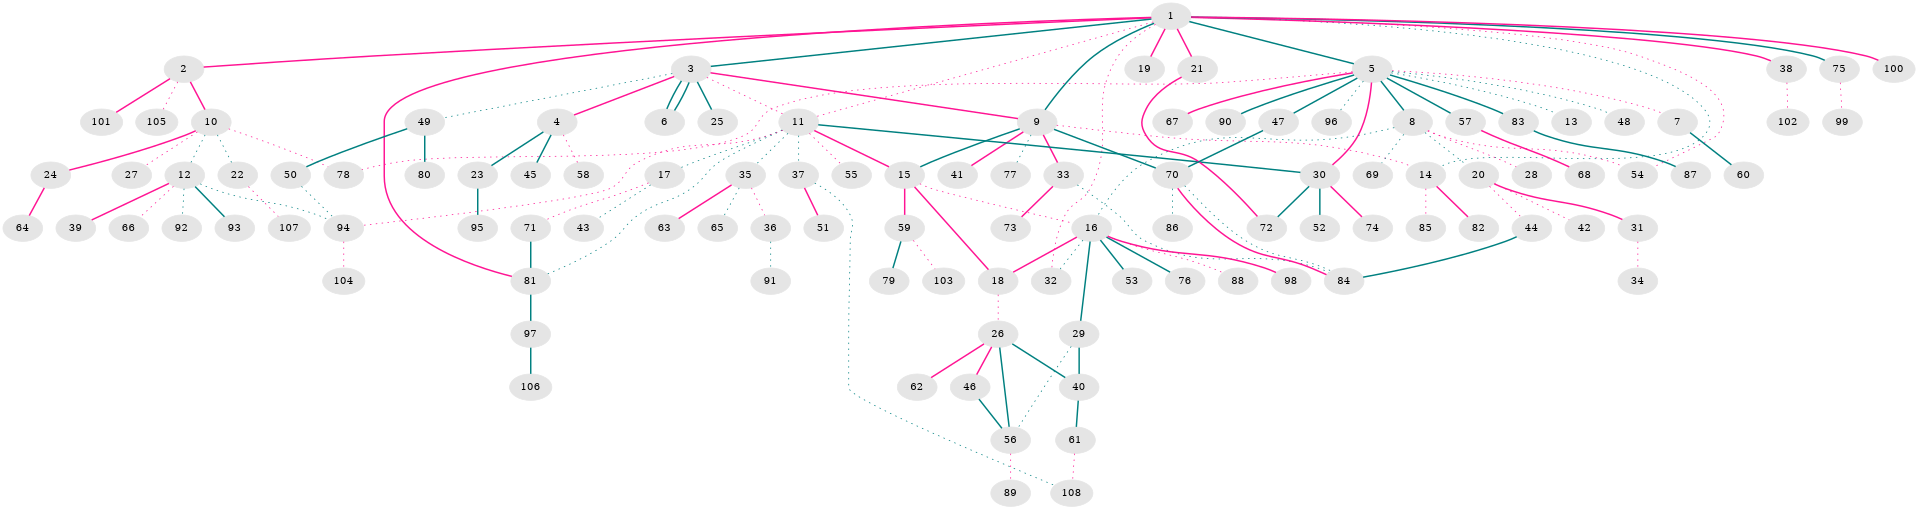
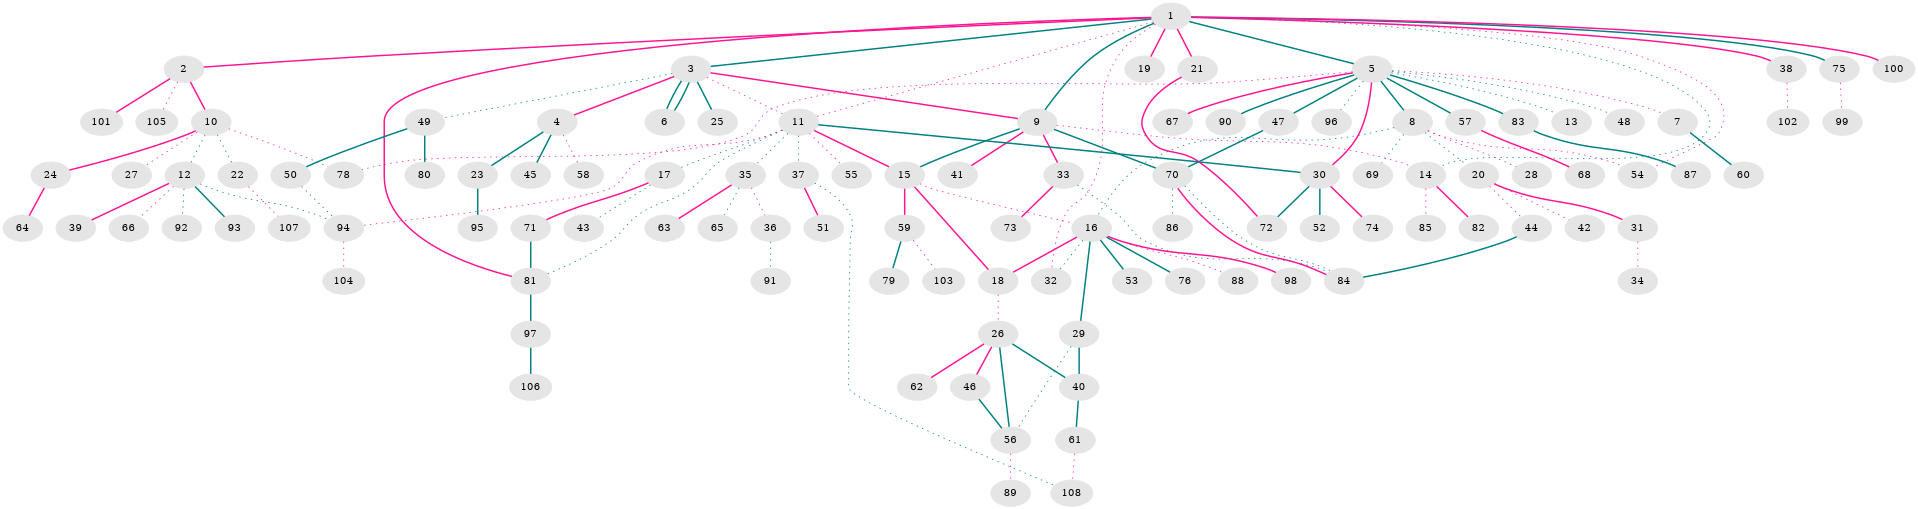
(1011, 175) -> none
(597, 201) -> (597, 201)
